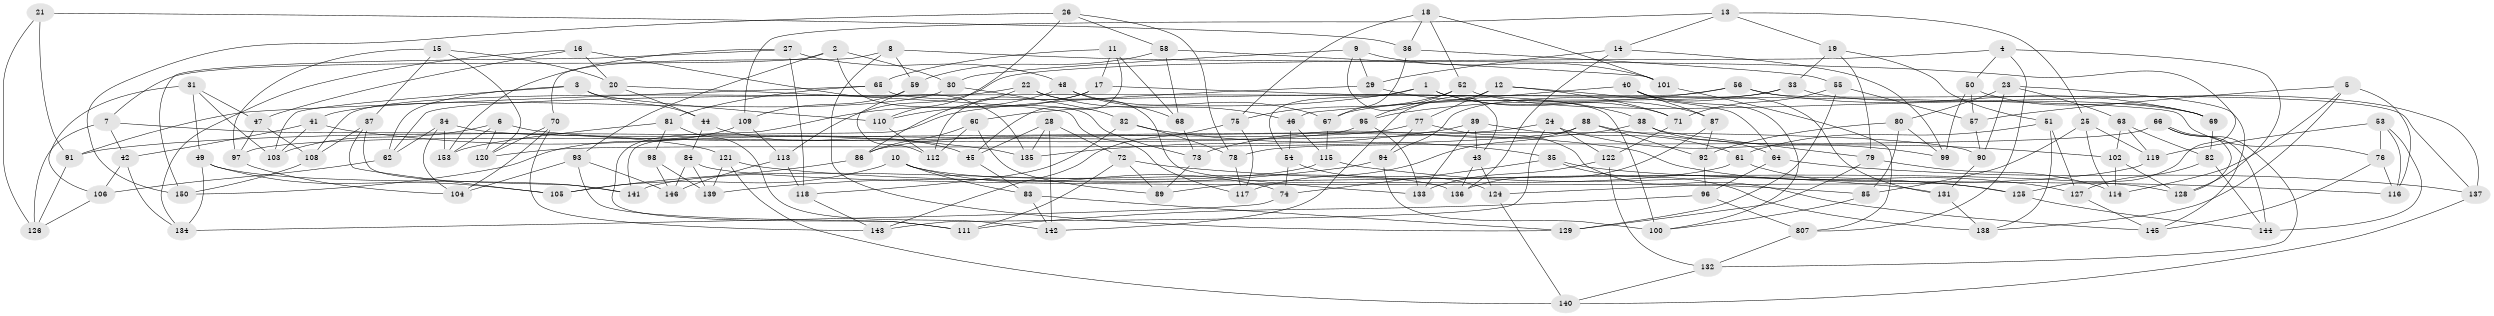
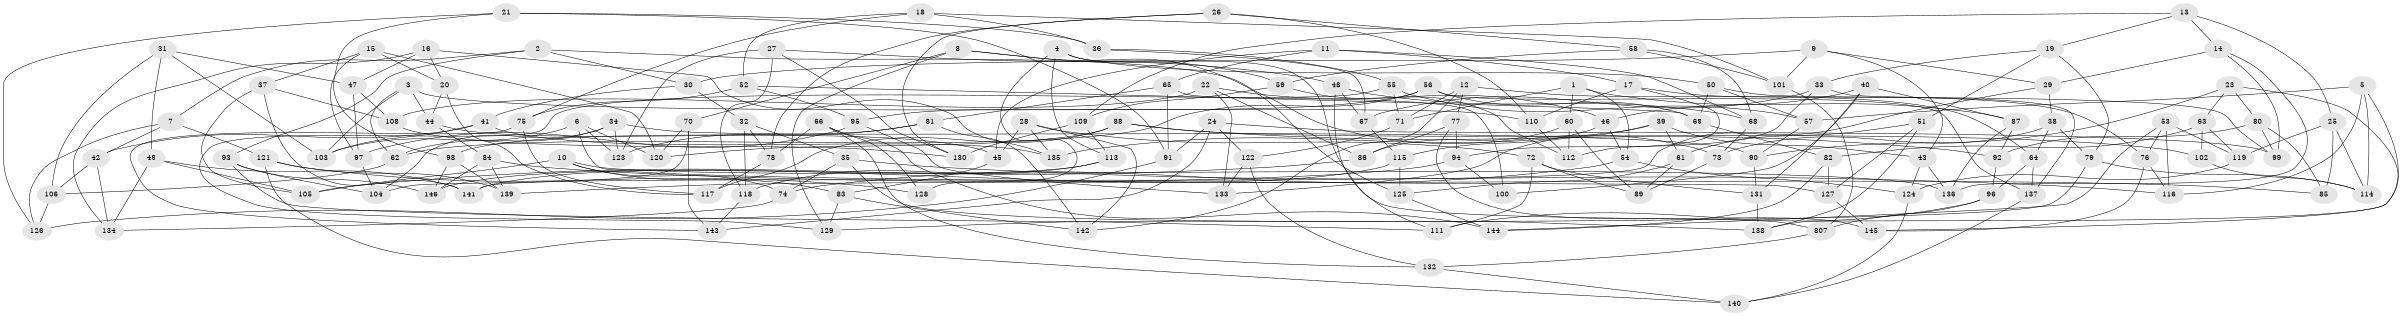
none -> (340, 56)
(444, 158) -> (619, 158)
(2153, 179) -> none
(182, 195) -> (960, 158)
(1772, 215) -> none
